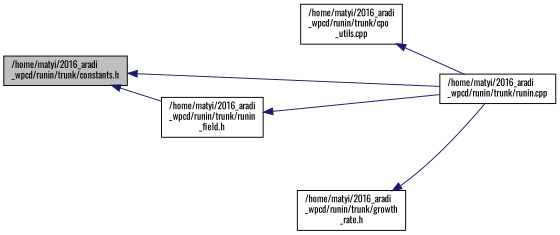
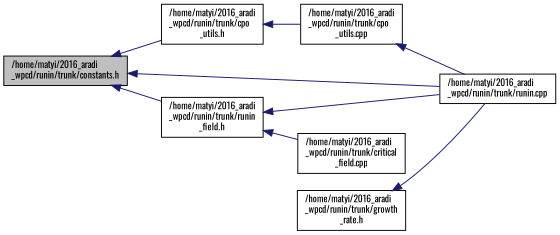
none -> (212, 24)
none -> (352, 153)
